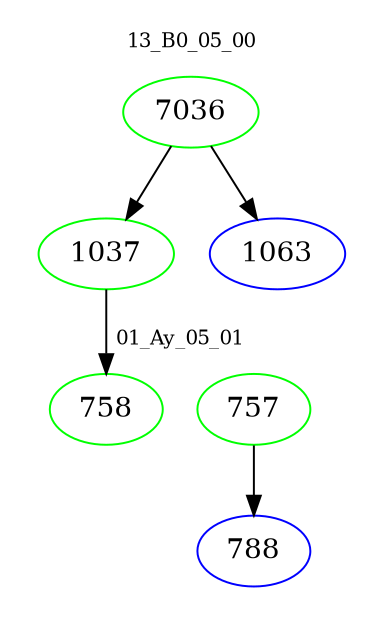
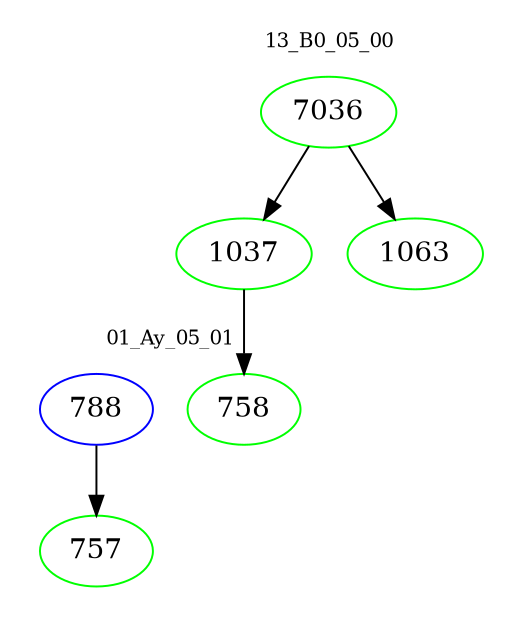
(277, 254) -> (415, 254)
(254, 471) -> (96, 471)
